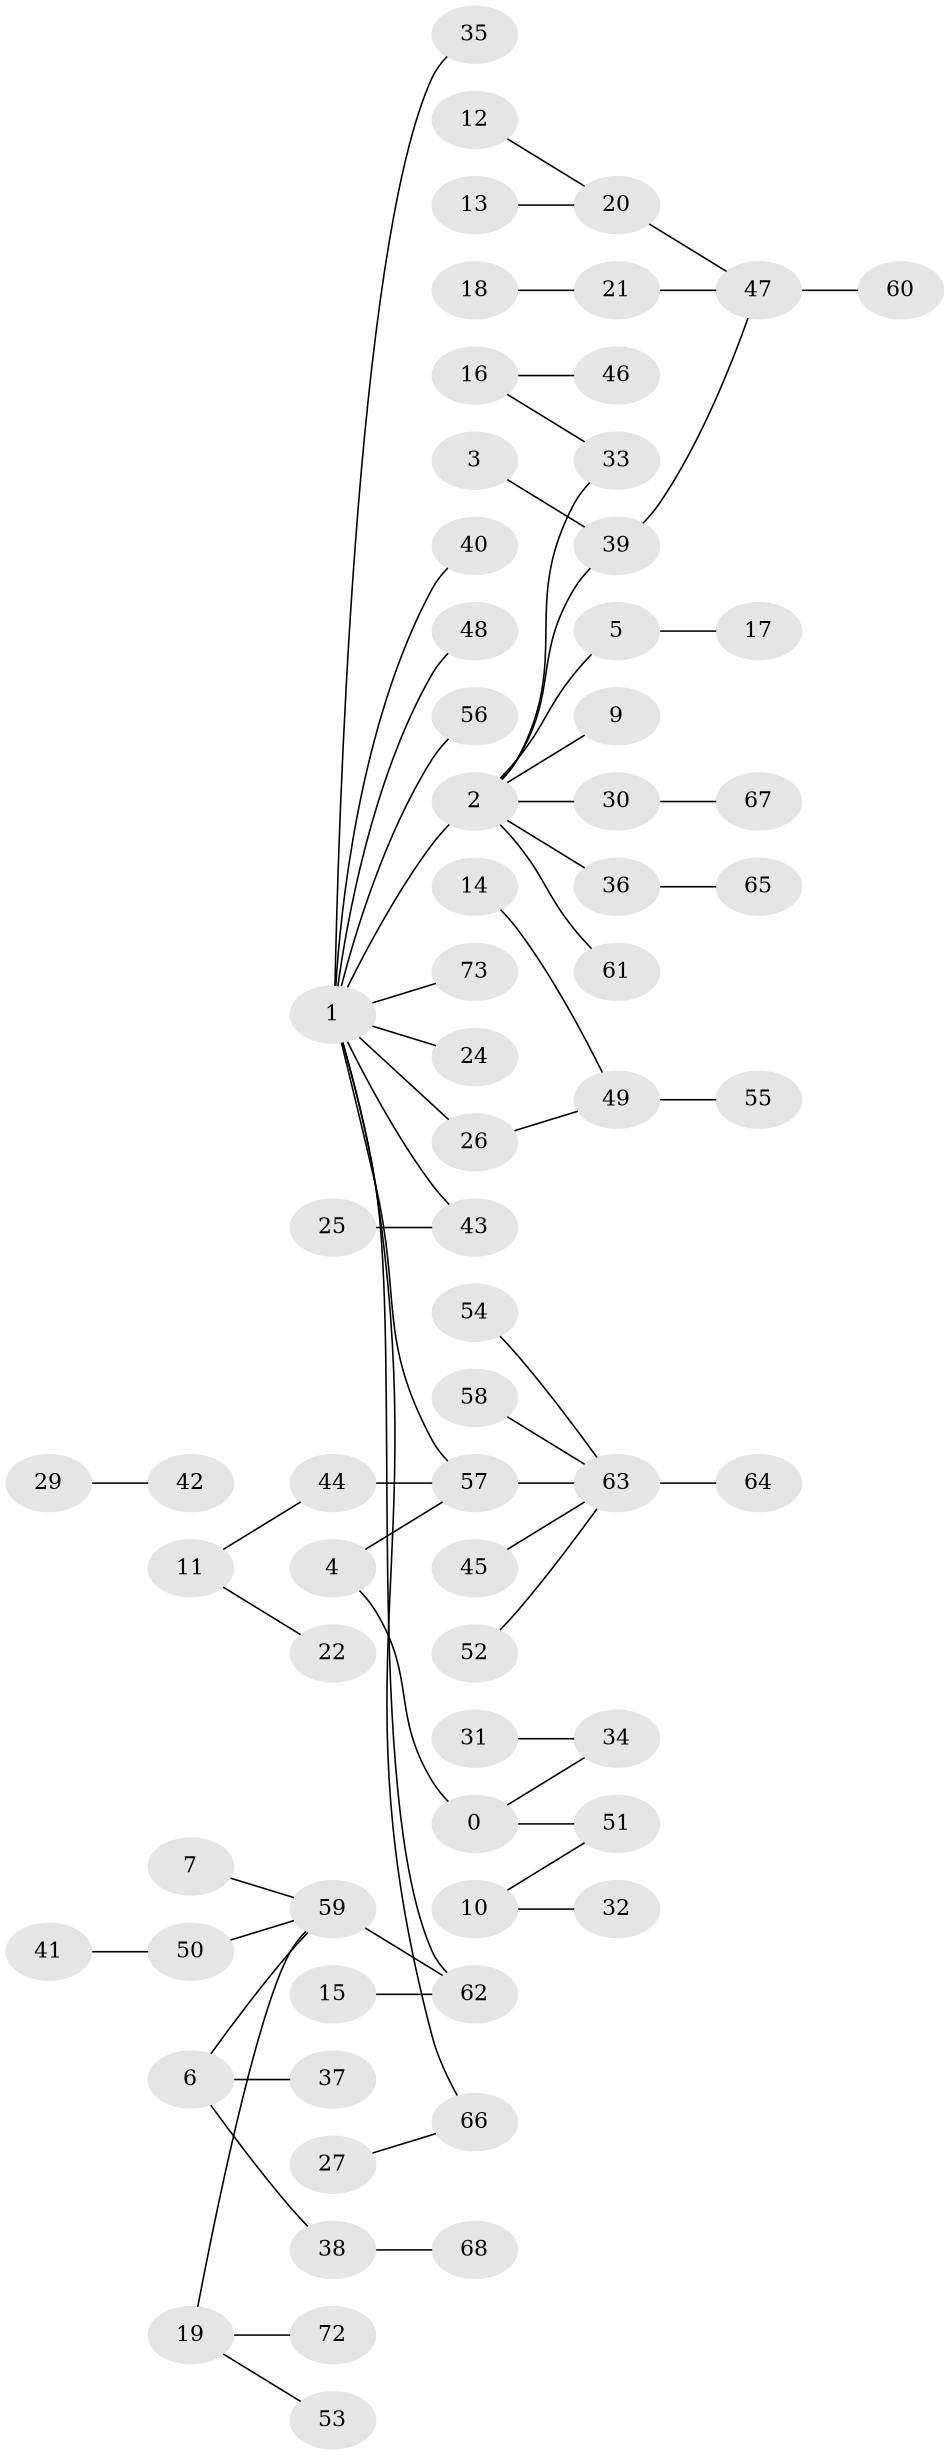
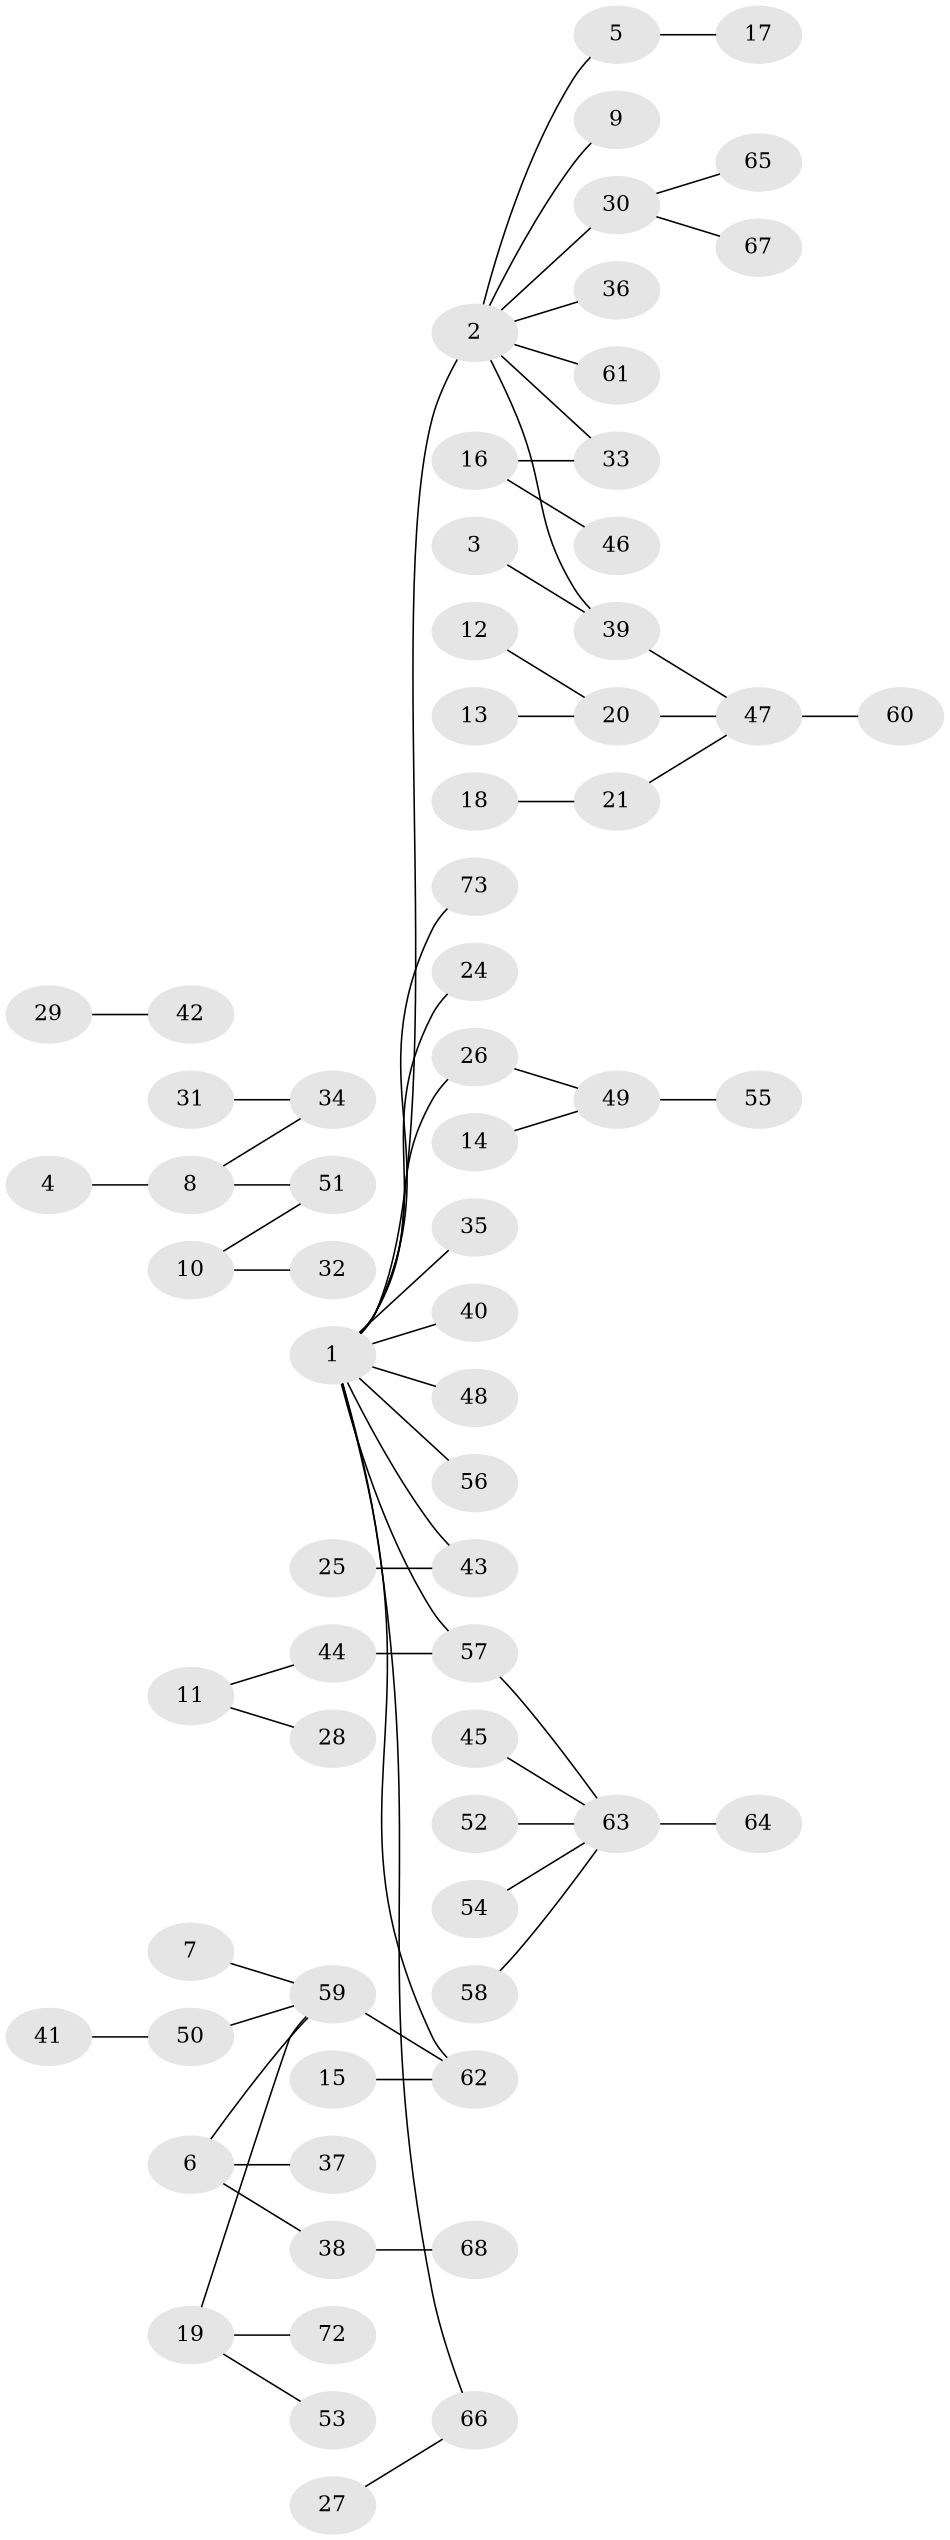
(688, 887) -> (688, 184)
(404, 1526) -> none
(333, 1654) -> (333, 1739)
(475, 1824) -> (191, 1185)
